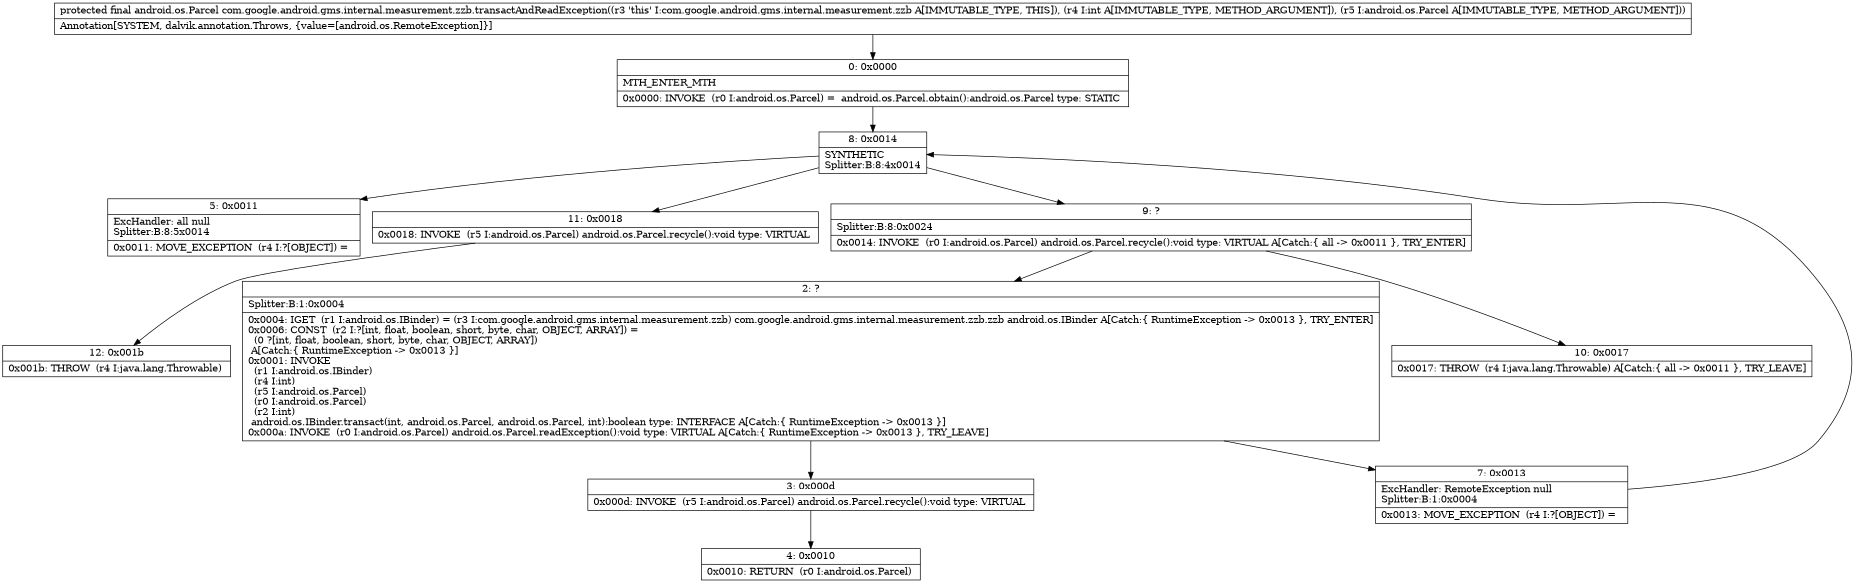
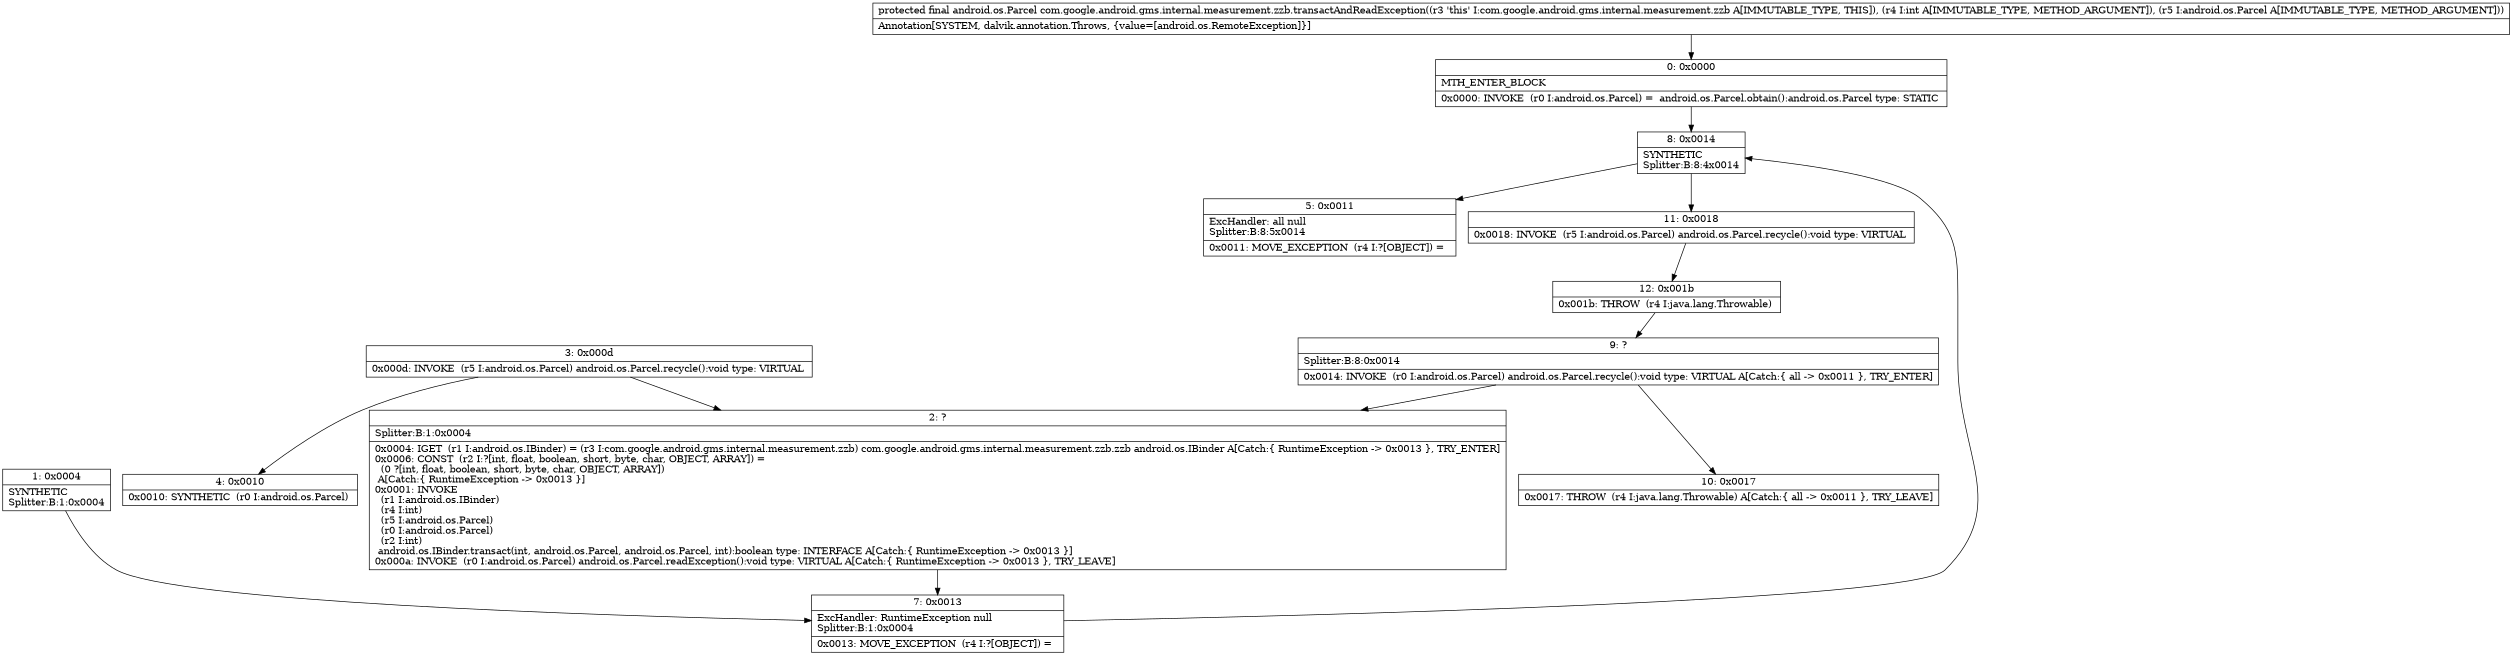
(669, 83) -> (1493, 83)
(992, 185) -> (1648, 323)
(885, 227) -> (1352, 361)
(811, 457) -> (672, 392)
(1467, 489) -> (905, 618)
none -> (57, 490)
(811, 572) -> (240, 497)
